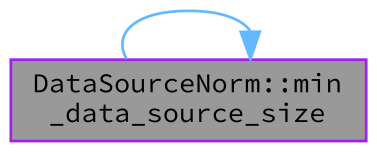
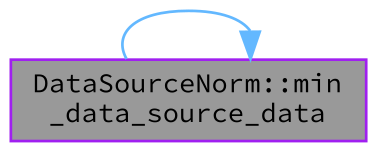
(189, 100) -> (189, 100)
